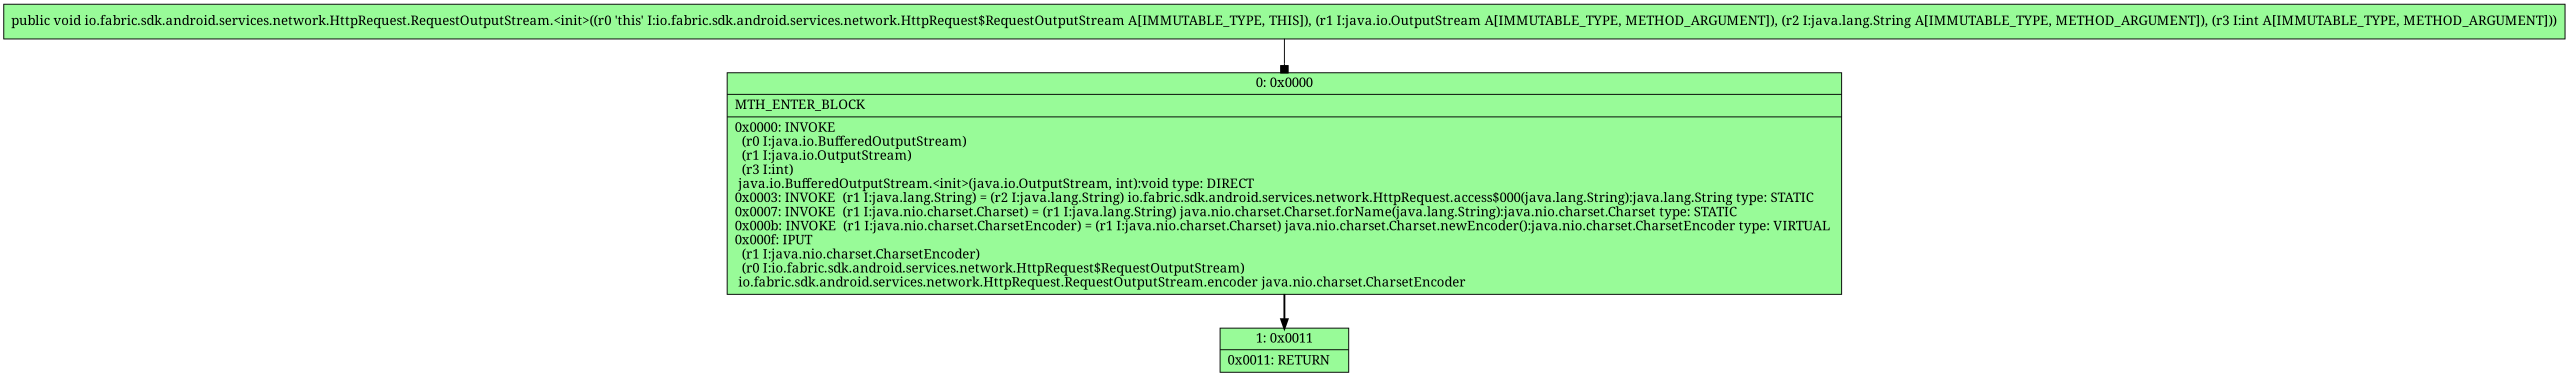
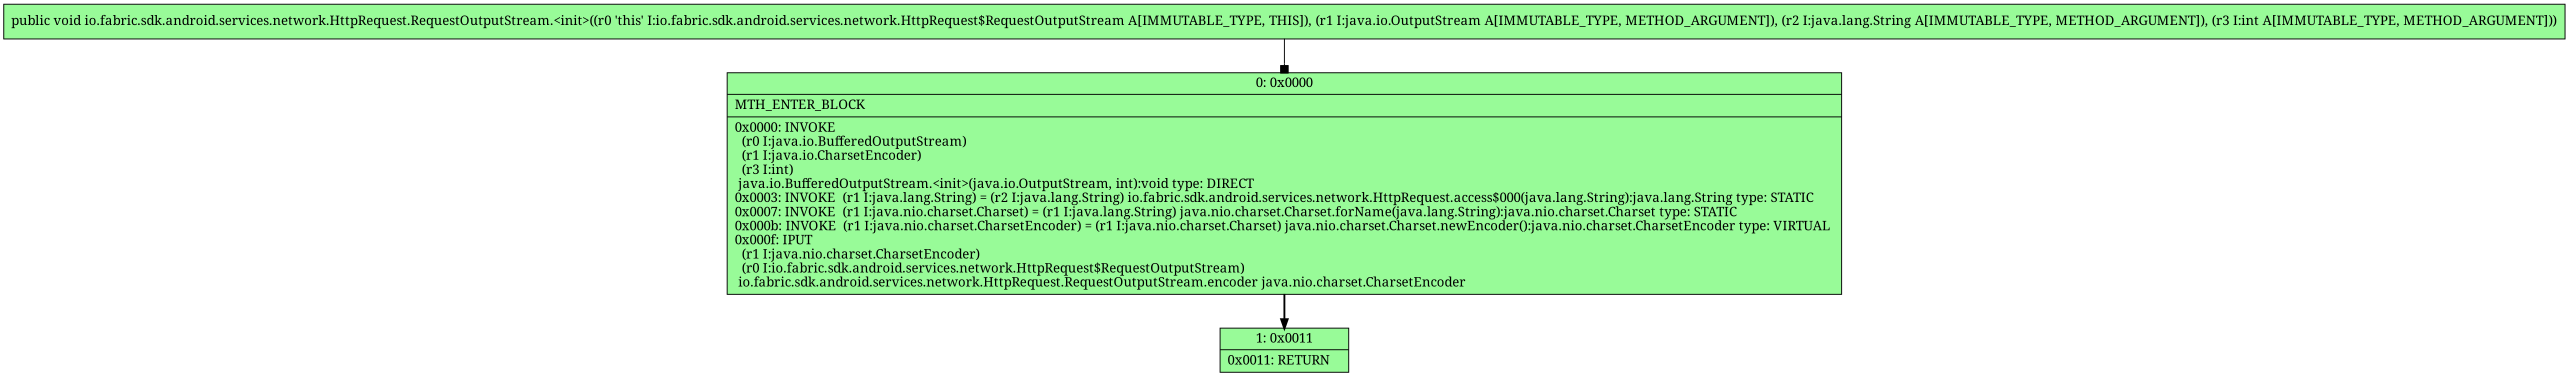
(823, 156) -> (828, 156)
